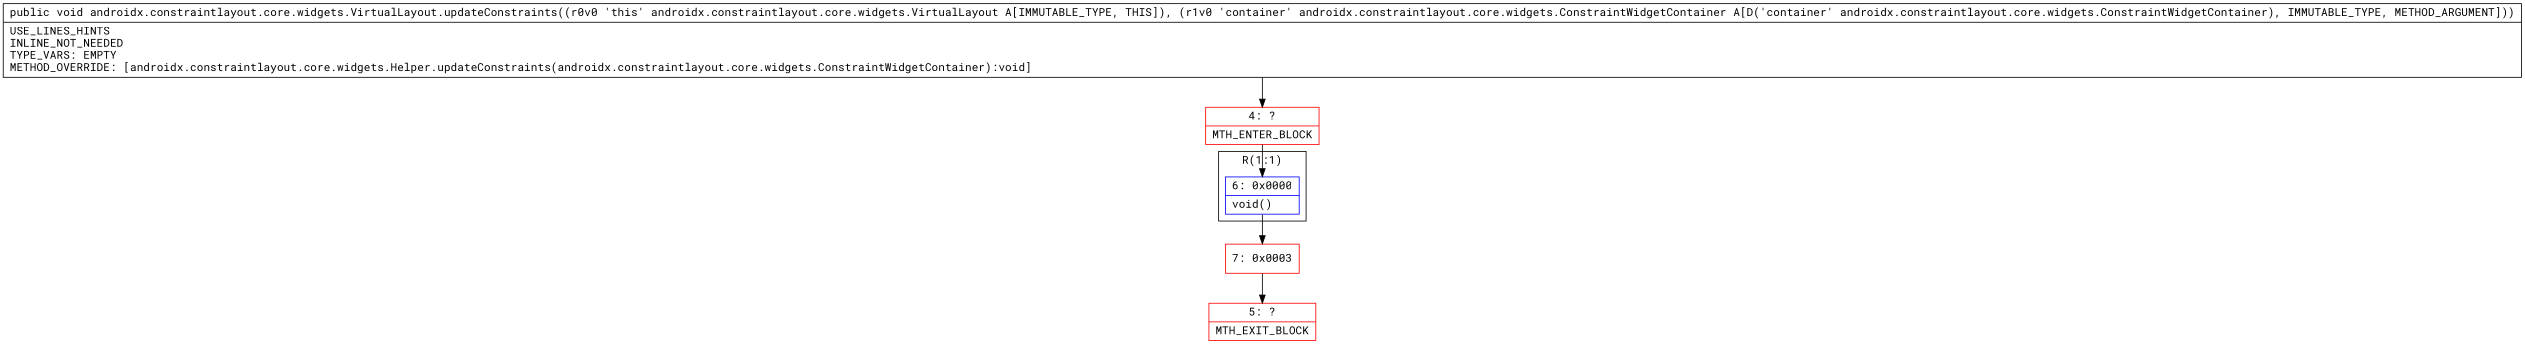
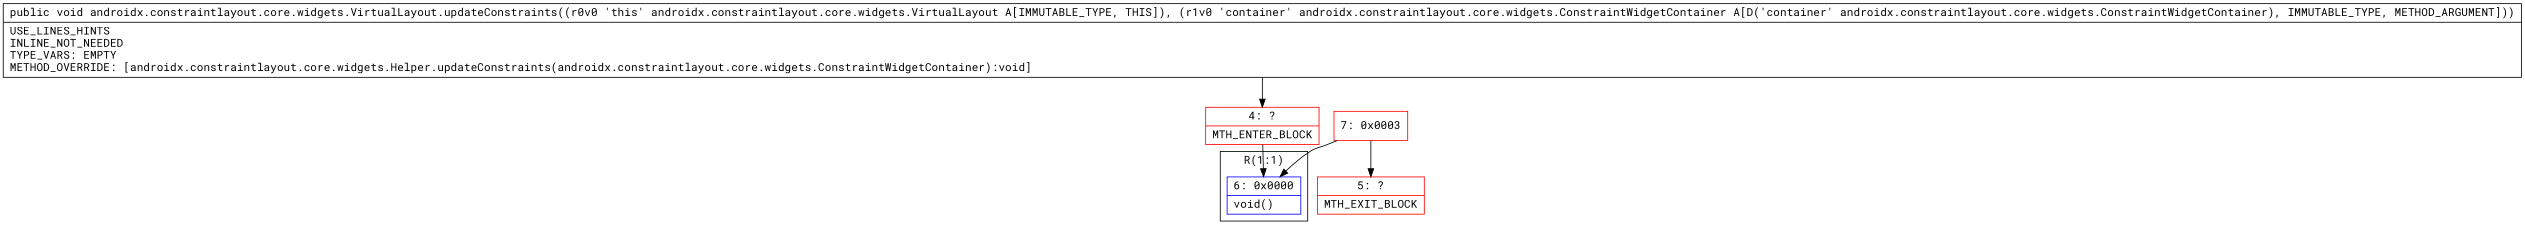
(1262, 226) -> (1313, 150)
